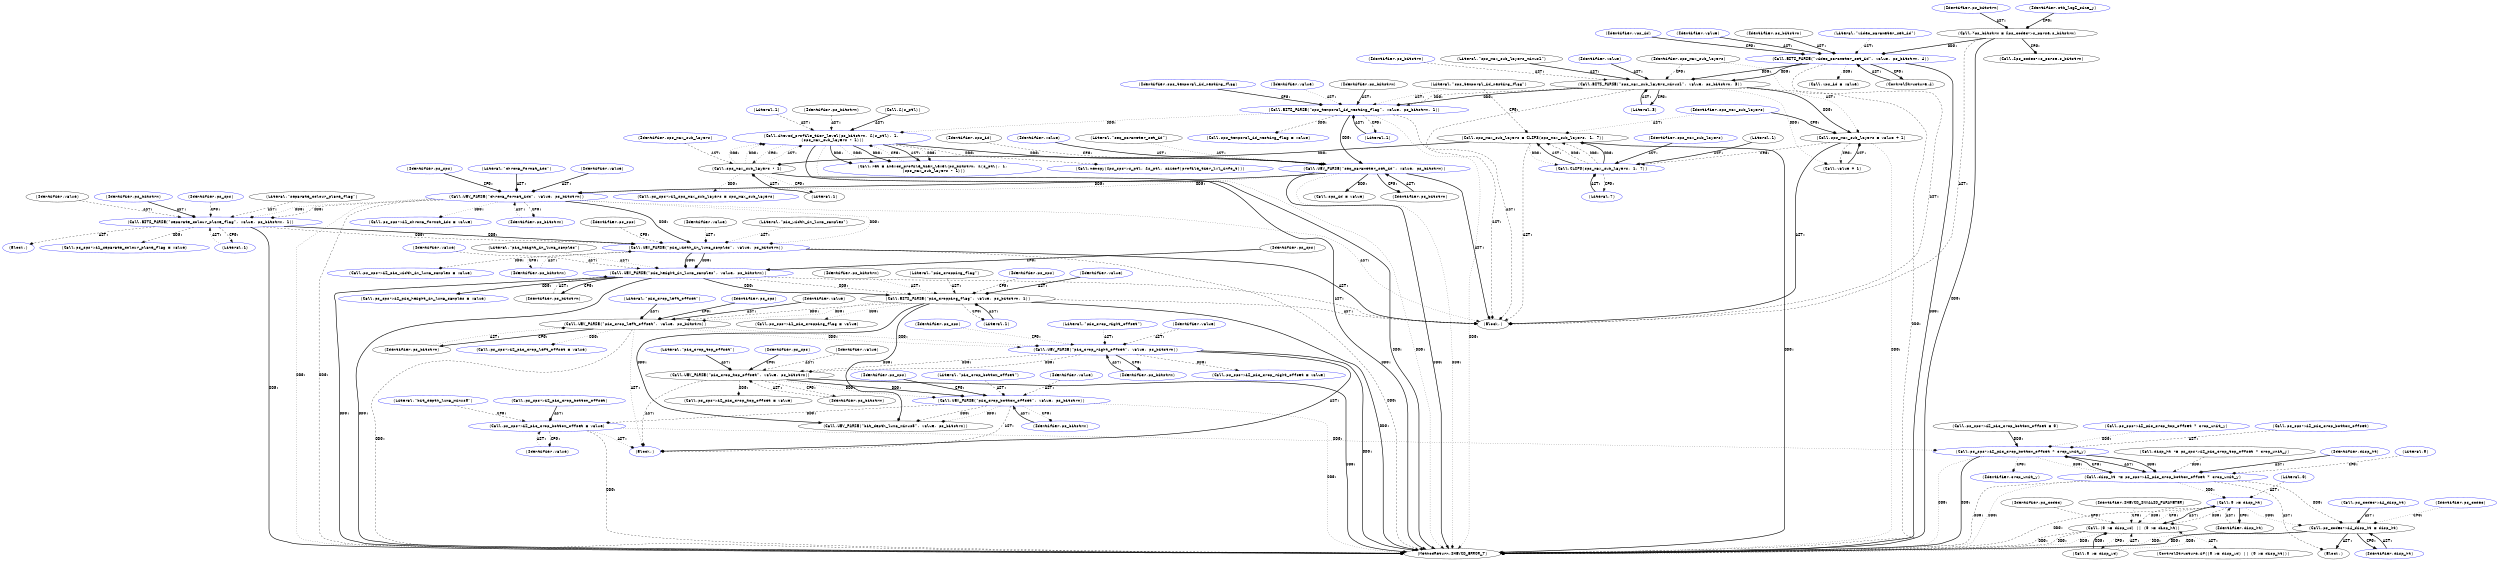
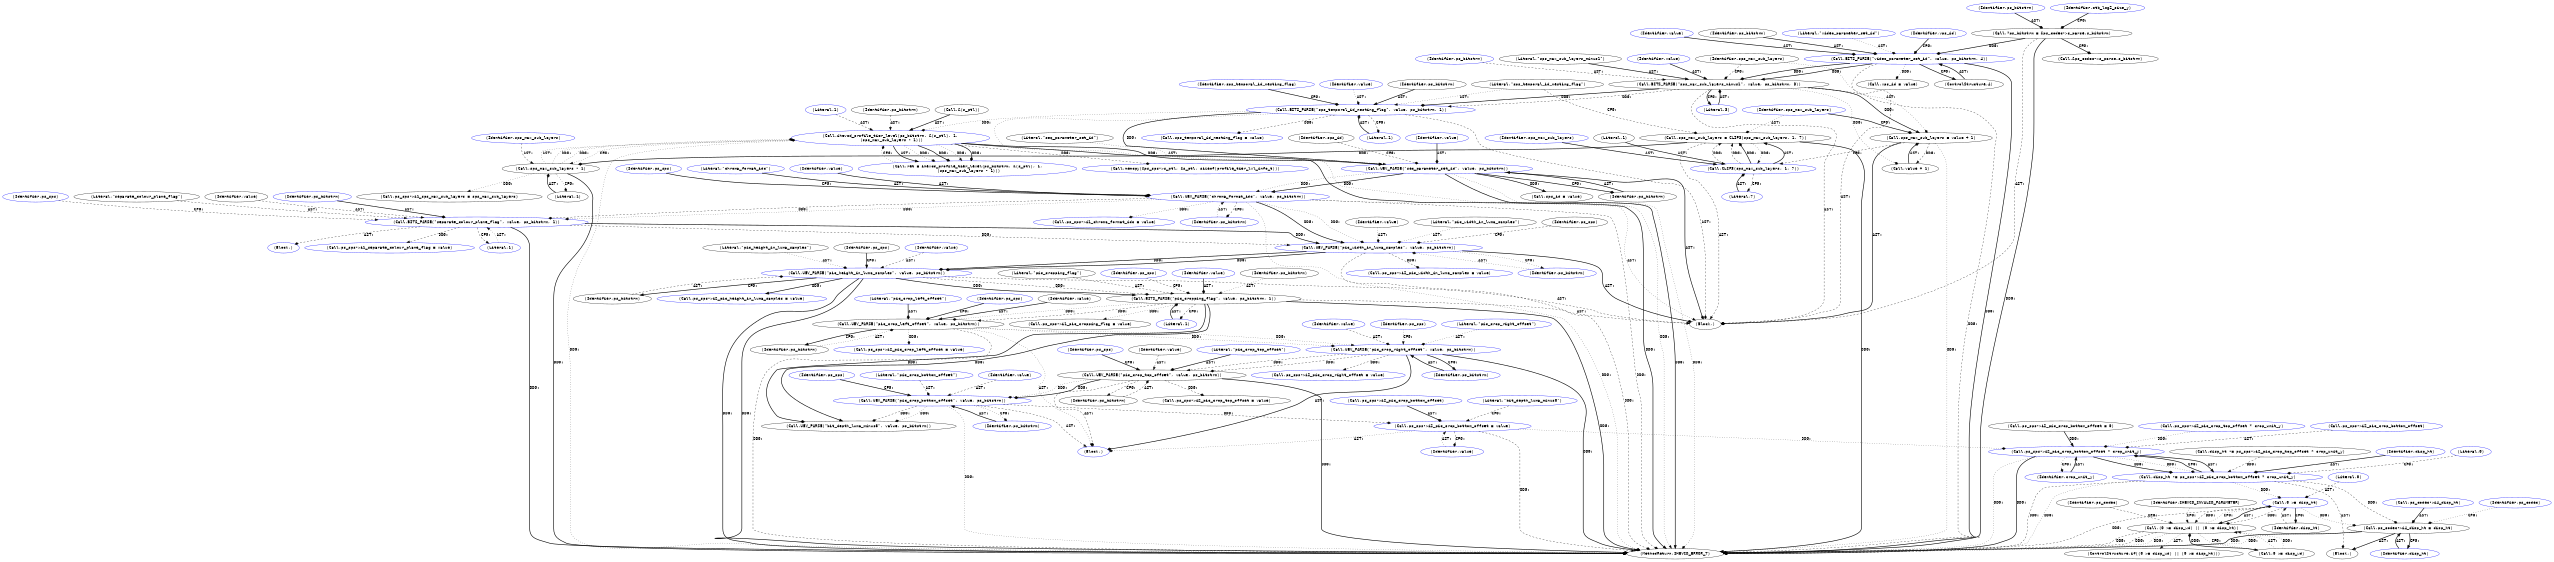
(1849, 153) -> (1932, 153)
(706, 197) -> (449, 197)
none -> (2074, 466)
